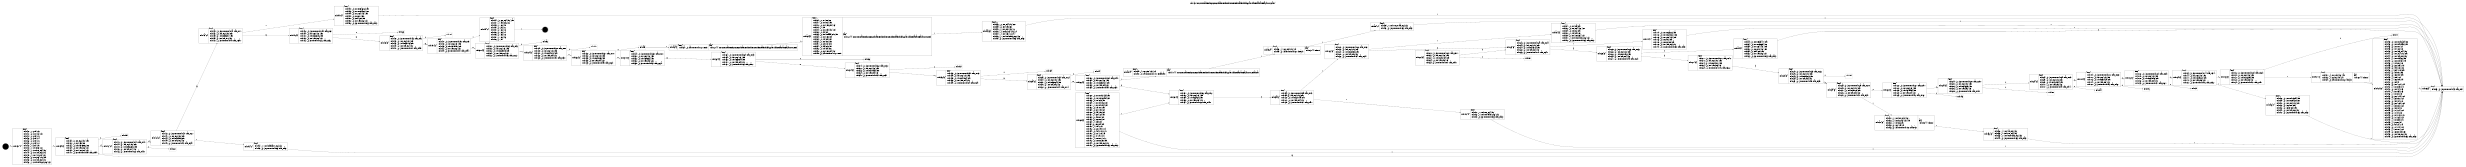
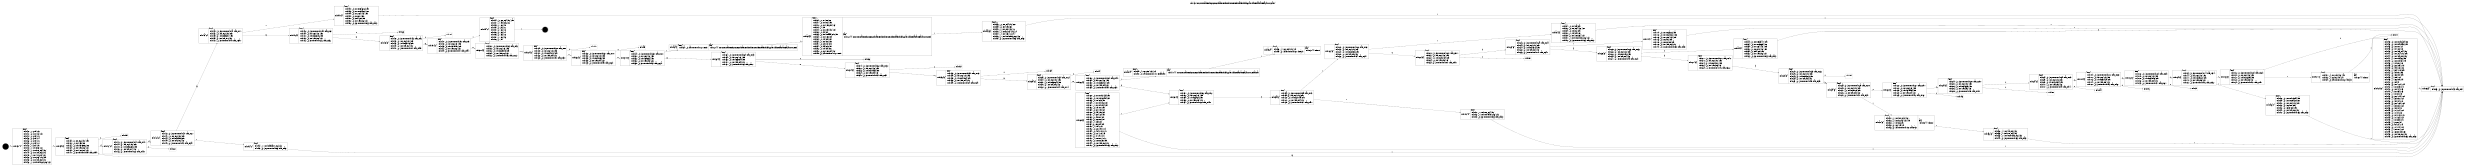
(1392, 27) -> none
(545, 42) -> none
(657, 47) -> (671, 51)
(1437, 49) -> (1392, 55)
(2368, 83) -> (2371, 50)
